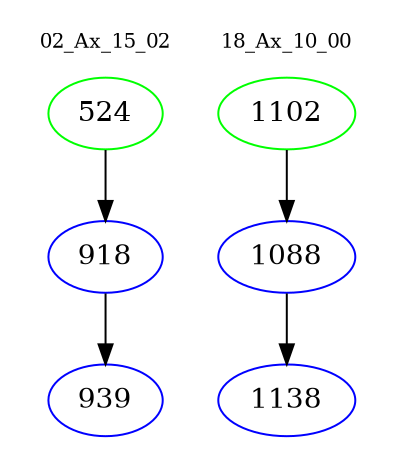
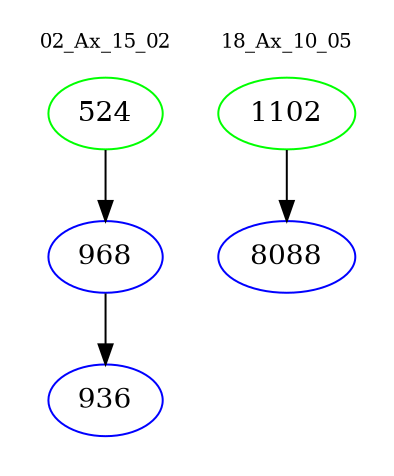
(287, 43) -> (287, 43)
(106, 257) -> (106, 257)
(287, 257) -> (287, 257)
(106, 400) -> (106, 400)
(287, 400) -> none
